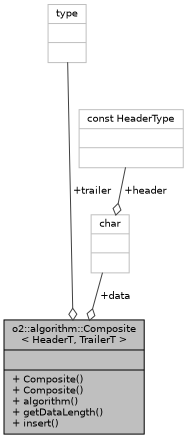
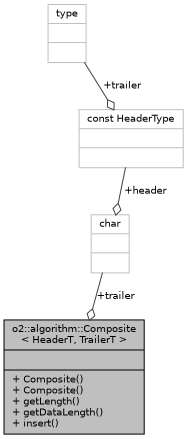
(70, 185) -> (96, 81)
(114, 296) -> (114, 296)
(46, 402) -> (46, 402)
